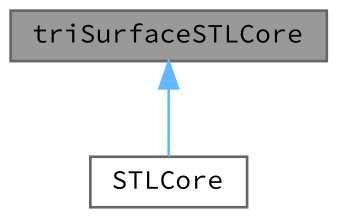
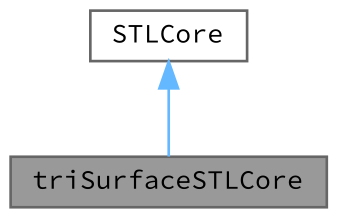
(169, 123) -> (169, 123)
